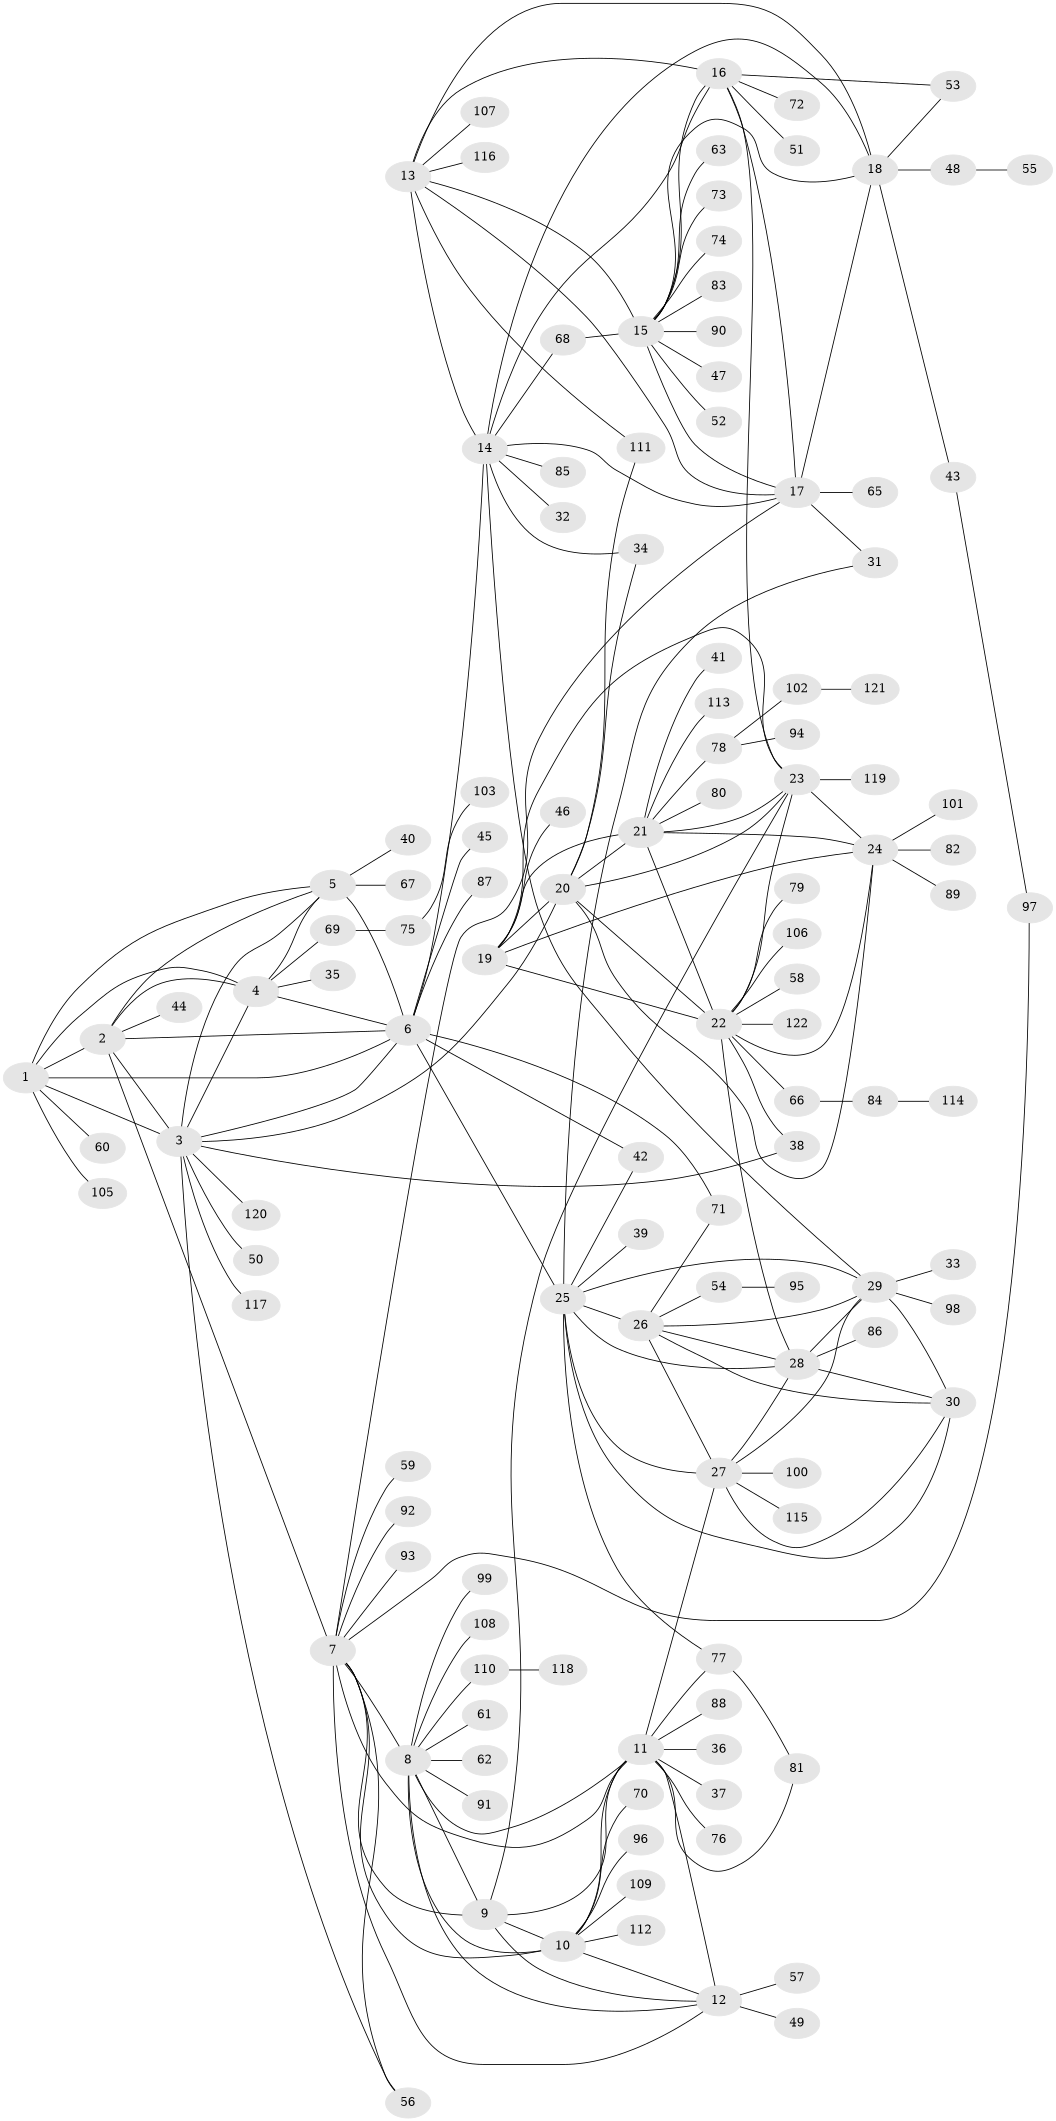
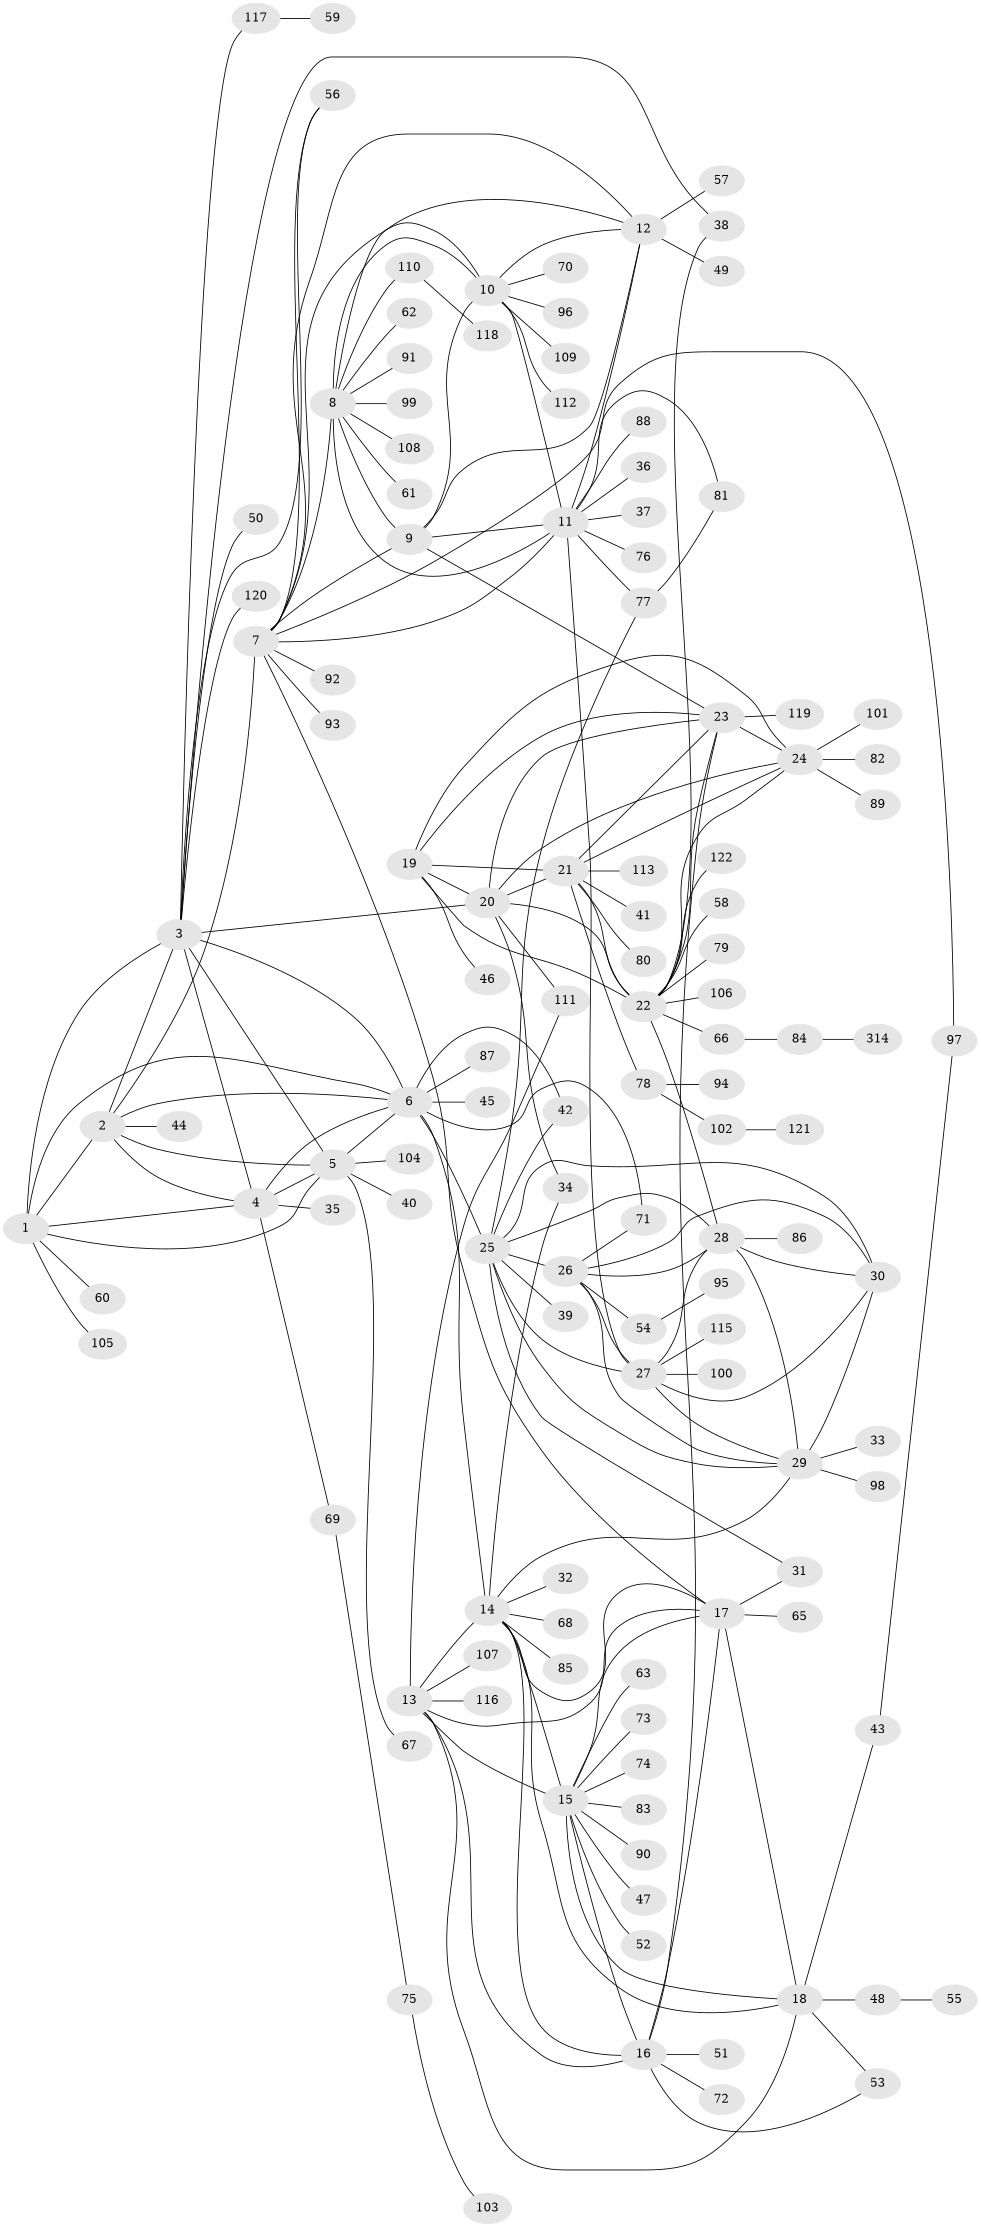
(596, 336) -> (537, 1706)
(953, 1101) -> (878, 1039)
none -> (410, 1159)
(357, 1554) -> (295, 18)
